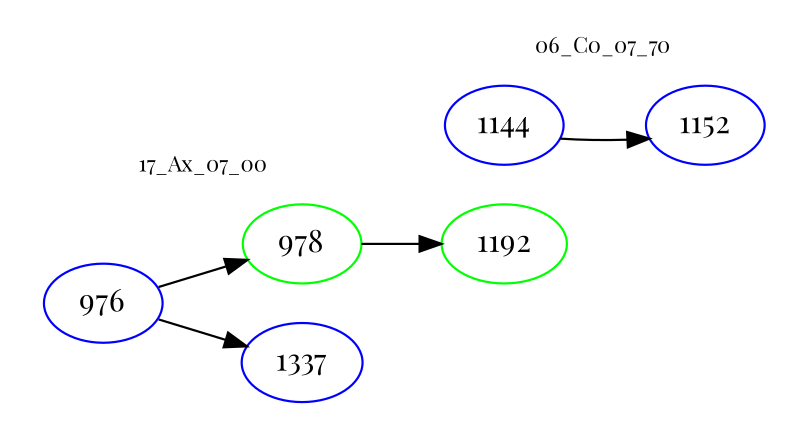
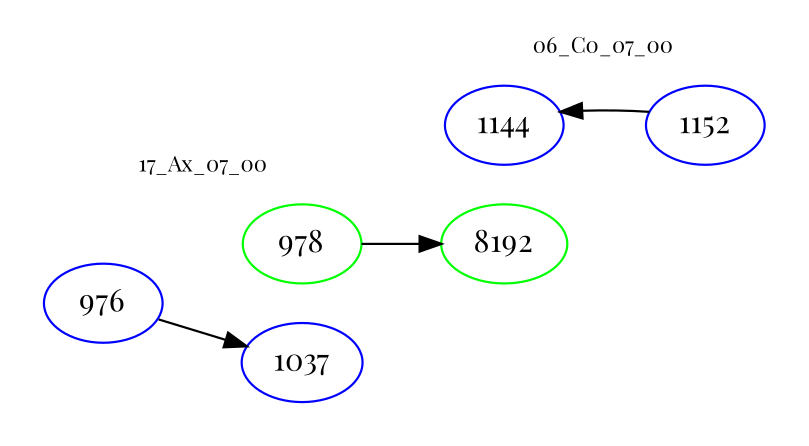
(603, 47) -> (603, 47)
(594, 140) -> (616, 111)
(504, 244) -> (504, 244)
(192, 277) -> none
(302, 363) -> (302, 363)
